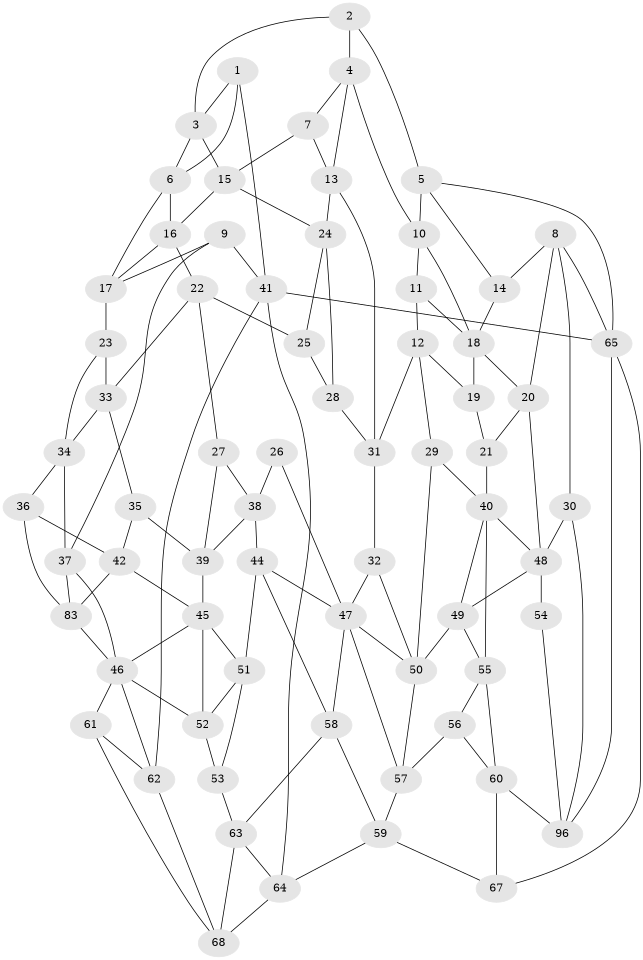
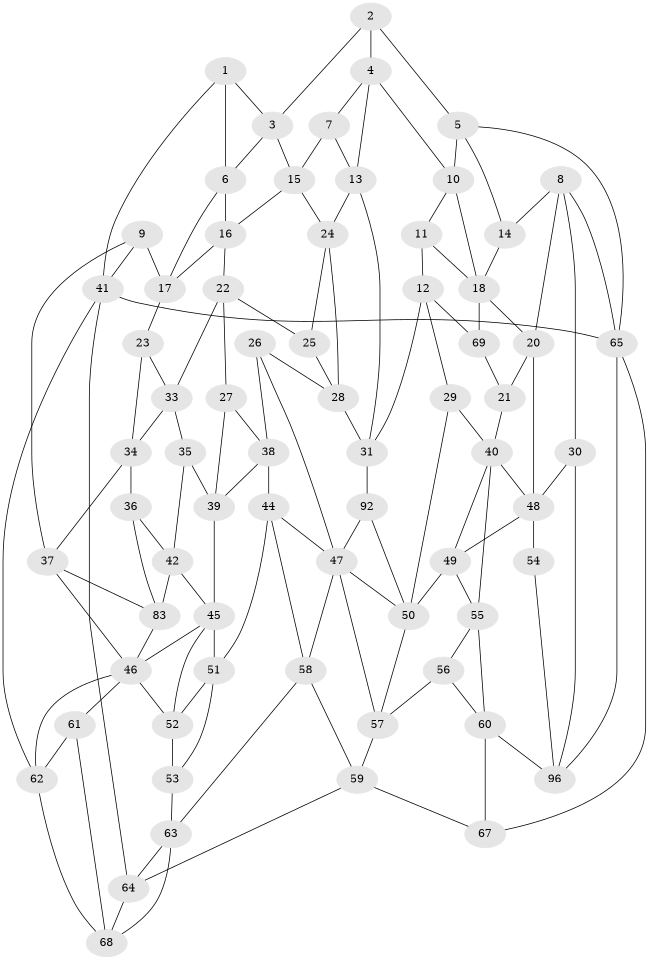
none -> (297, 371)
(474, 398) -> (479, 344)
(375, 562) -> (367, 507)
